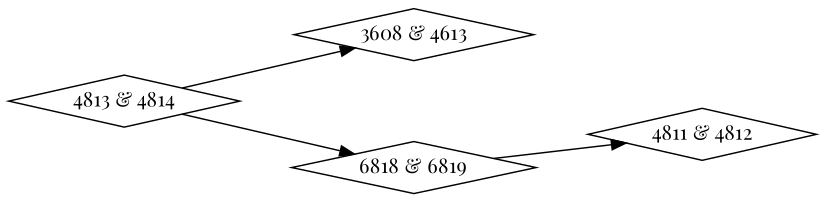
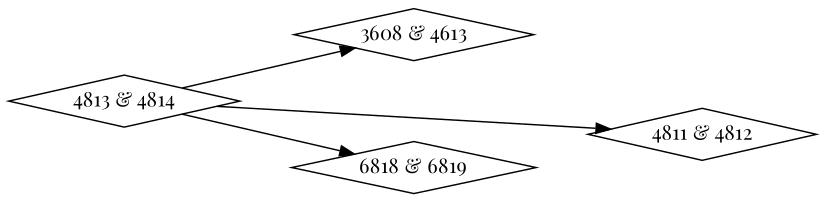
(553, 152) -> (406, 117)
